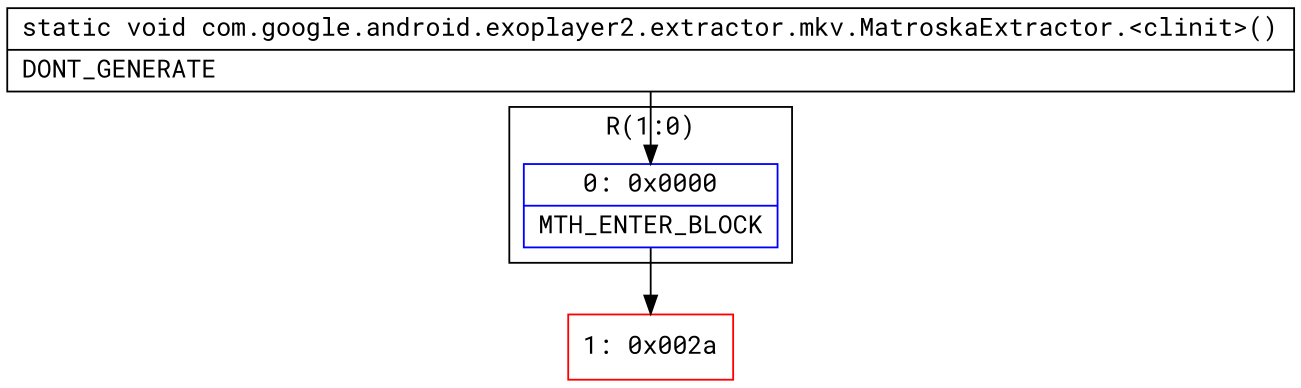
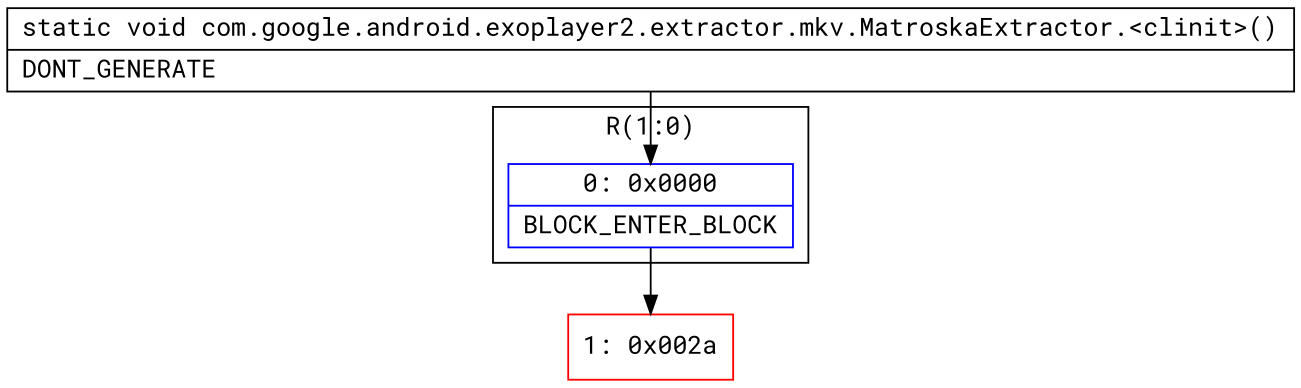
(651, 226) -> (651, 226)
